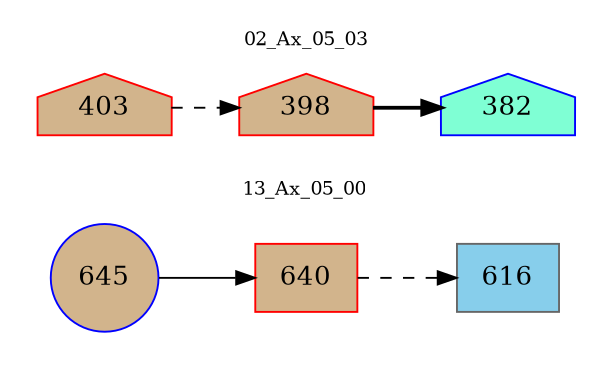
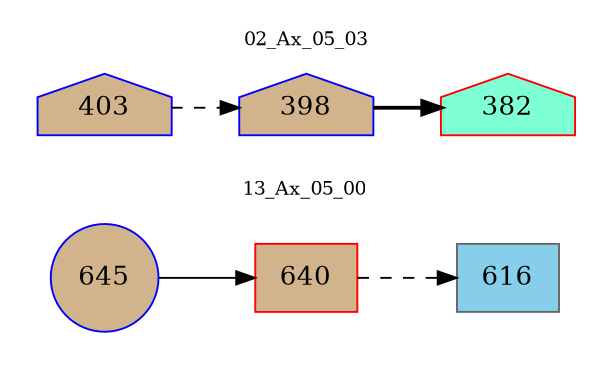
(105, 108) -> (105, 108)
(306, 108) -> (306, 108)
(508, 108) -> (508, 108)
